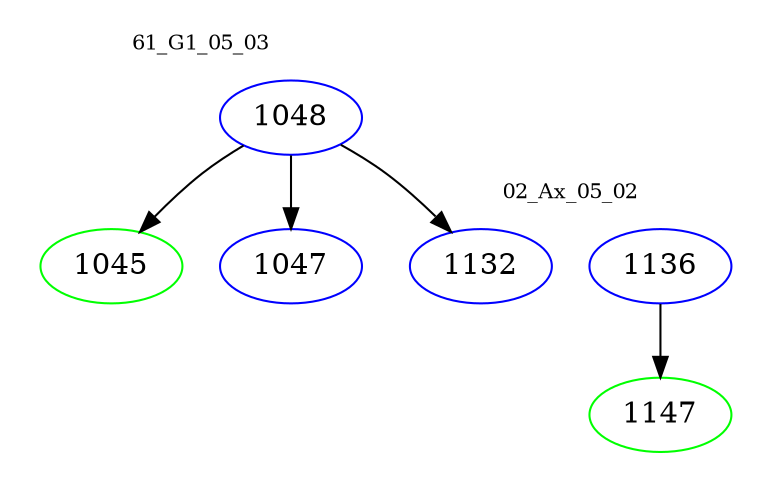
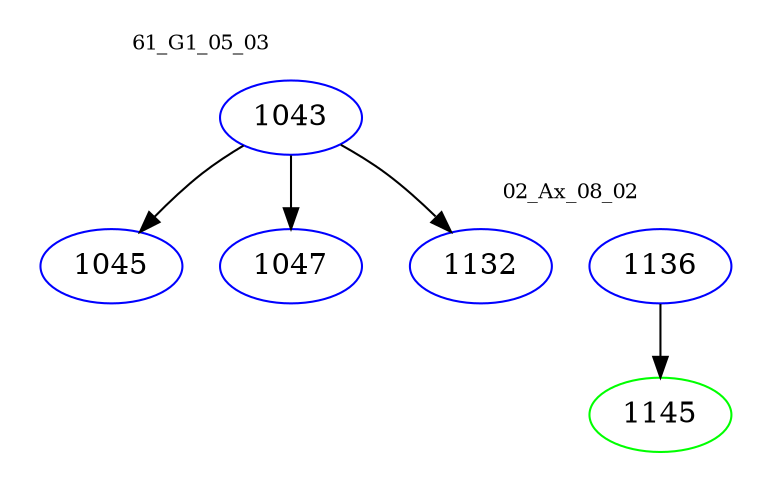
(291, 118) -> (291, 118)
(571, 193) -> (571, 193)
(111, 266) -> (111, 266)
(660, 415) -> (660, 415)
